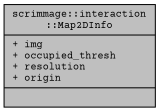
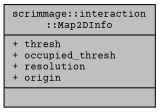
(28, 44) -> (37, 44)
